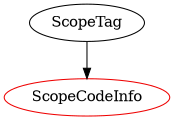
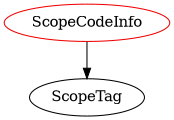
(87, 55) -> (87, 55)
